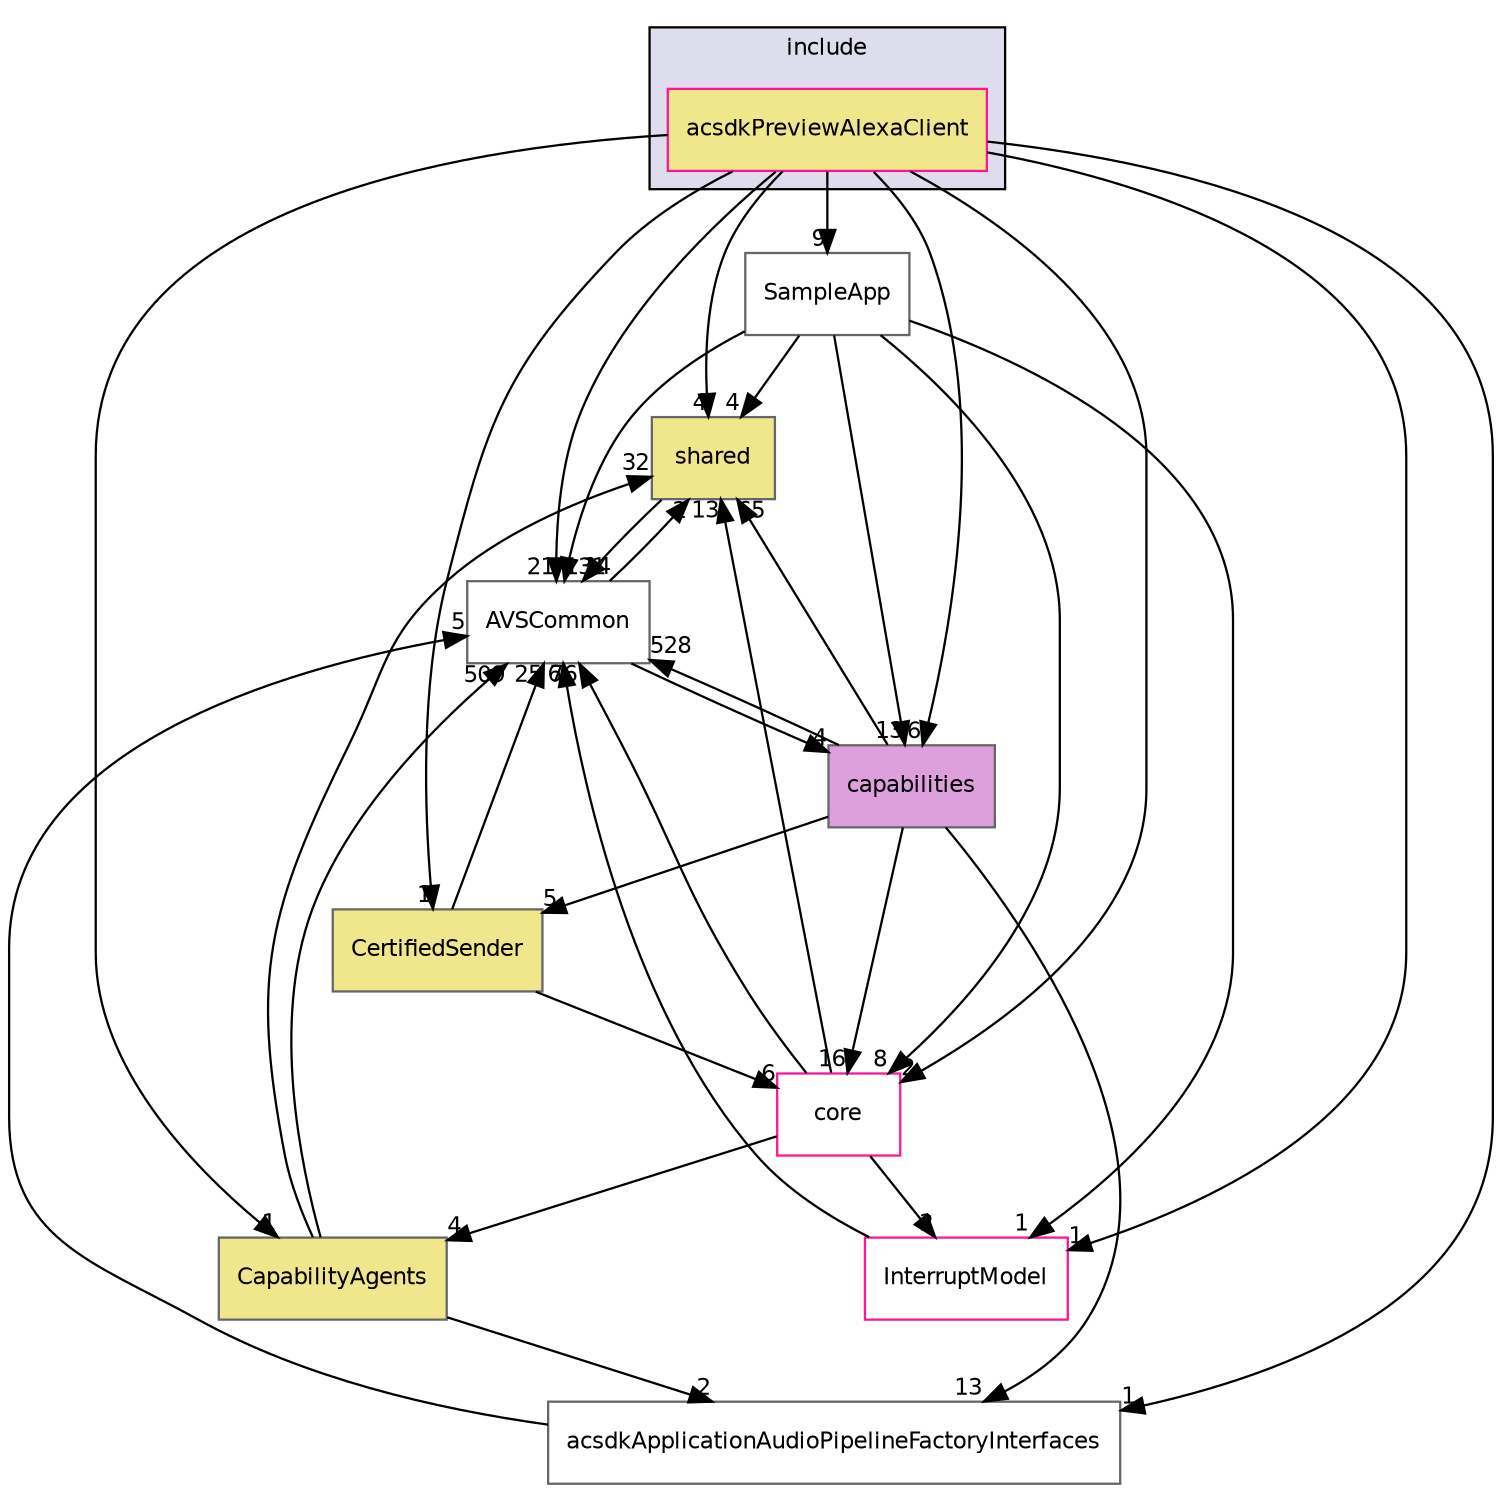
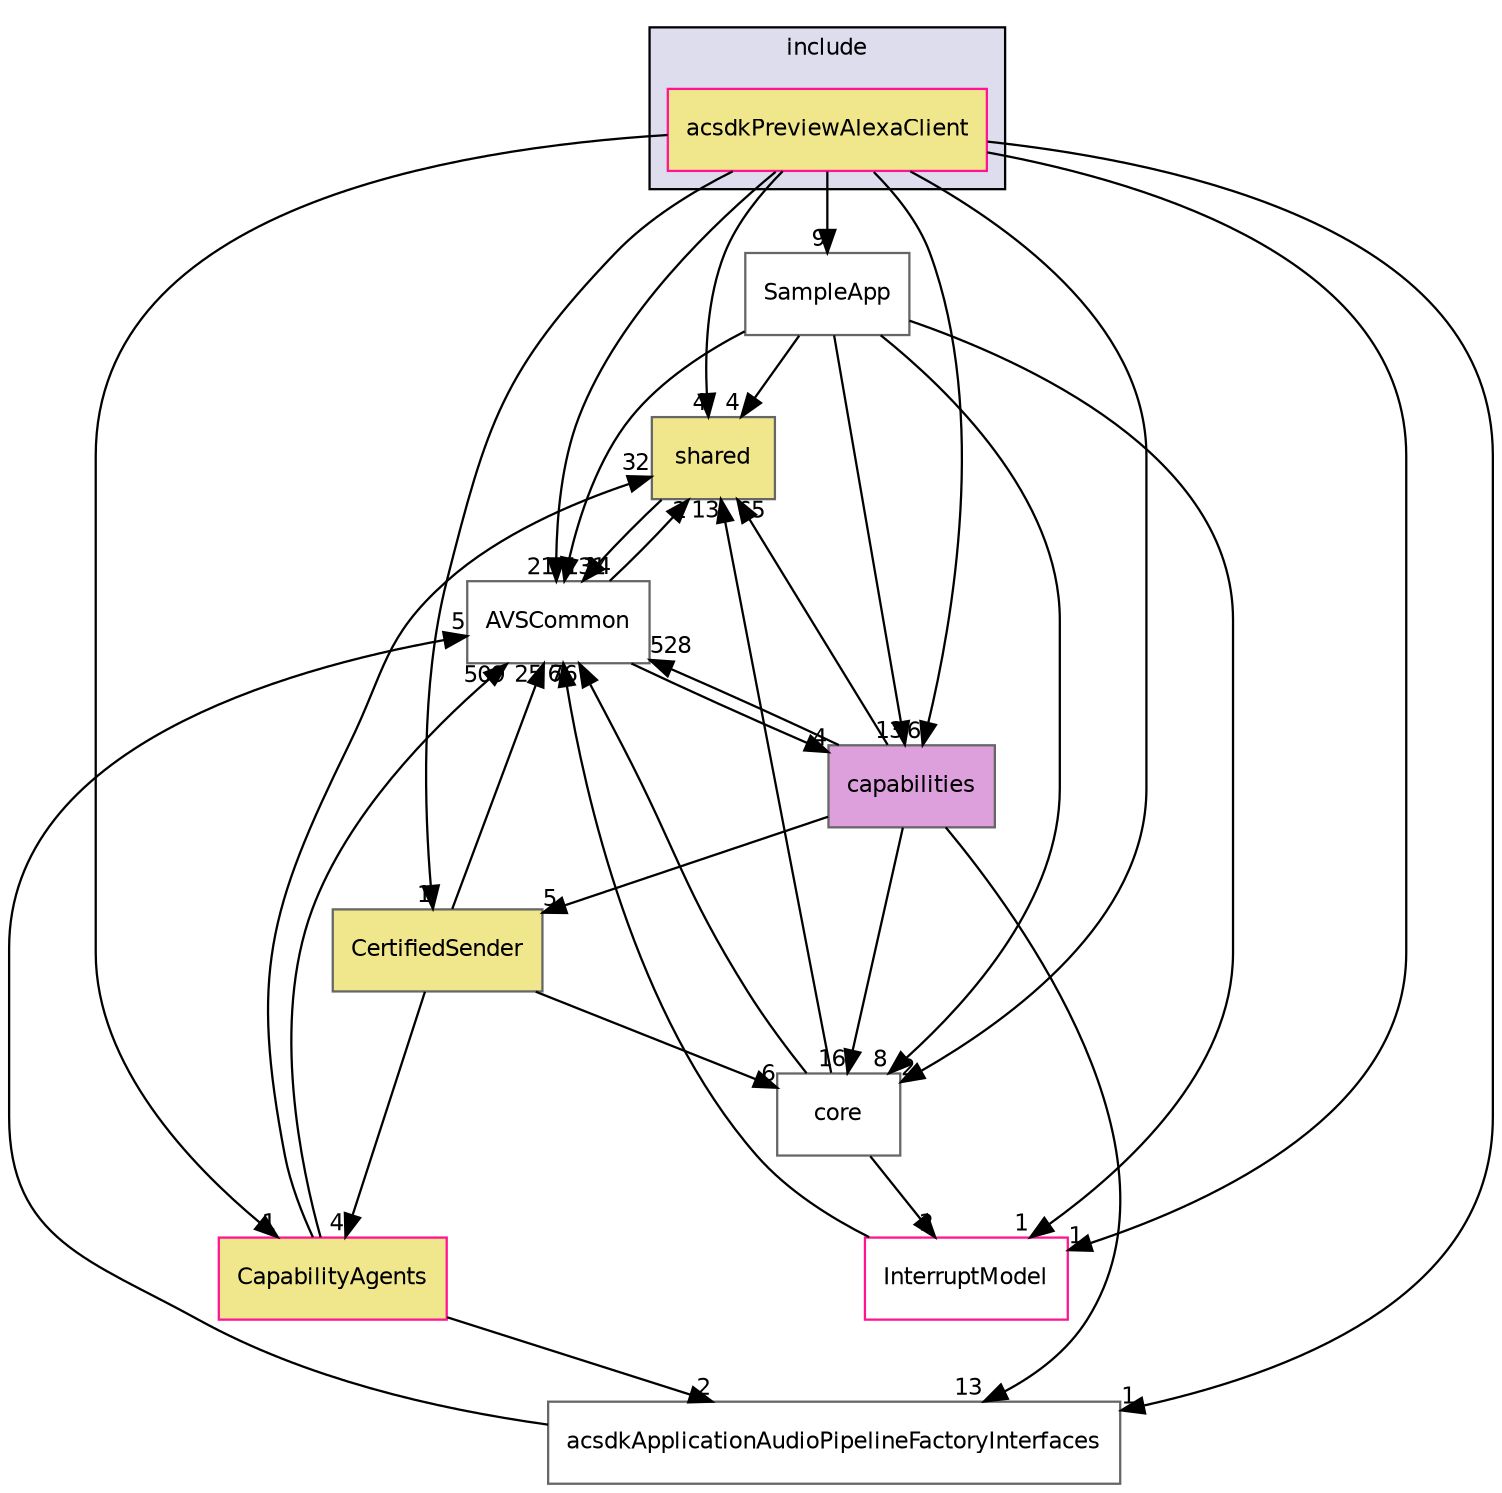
(839, 1115) -> (839, 1115)
(623, 1185) -> (389, 1103)
(333, 1279) -> (333, 1279)
